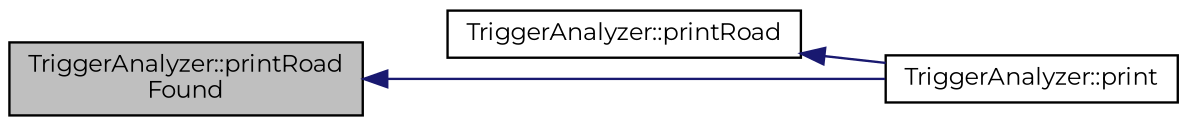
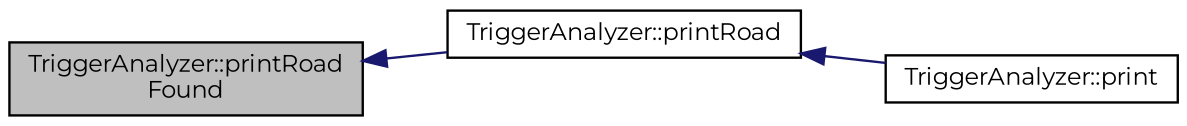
(636, 79) -> (417, 55)
